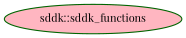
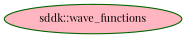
(93, 19) -> (93, 19)
